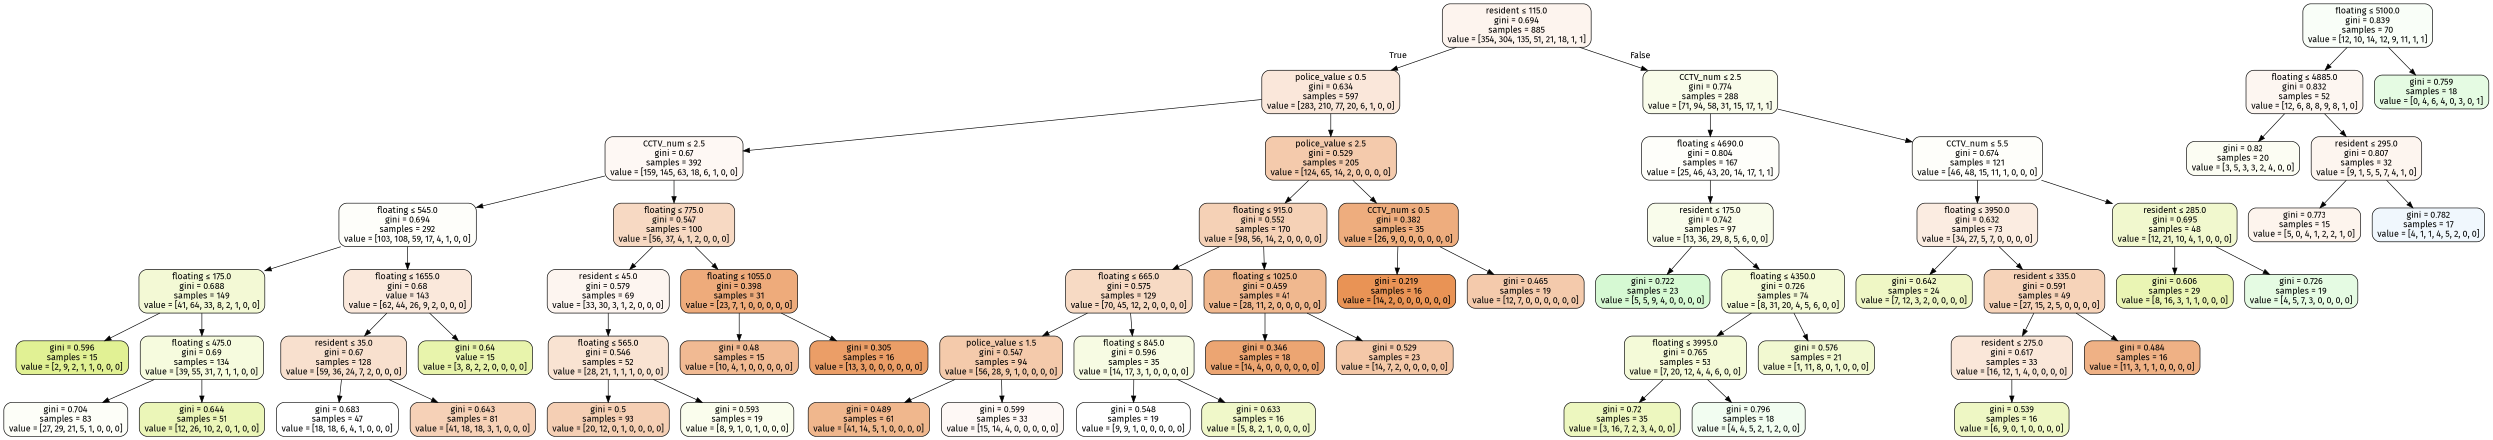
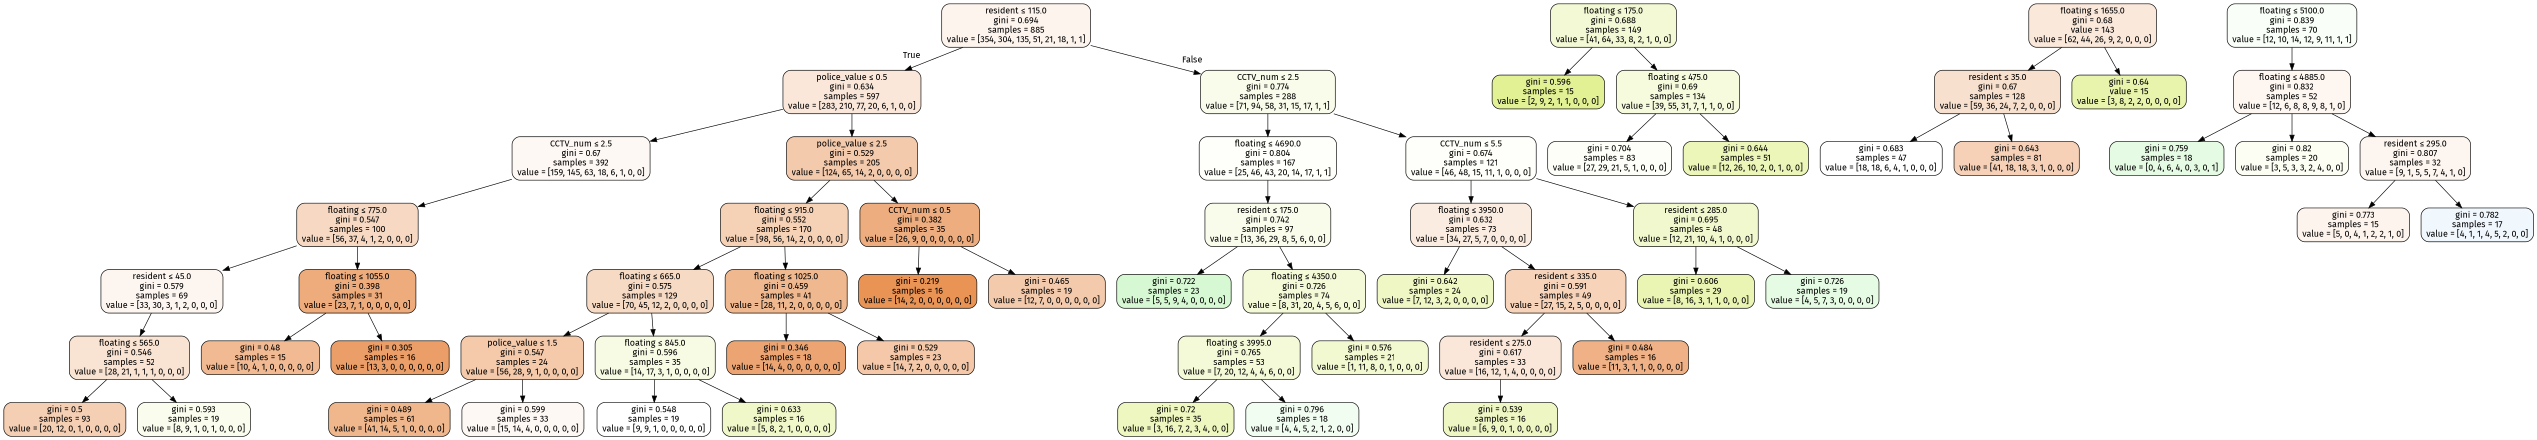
(2400, 59) -> (2228, 126)
(408, 225) -> none
(1001, 362) -> (522, 362)
